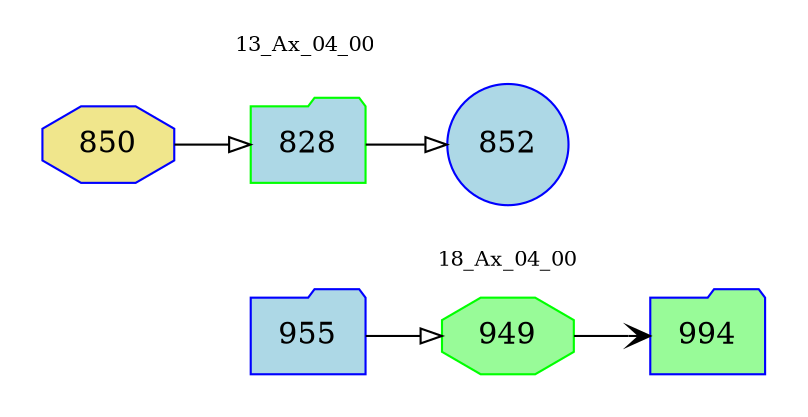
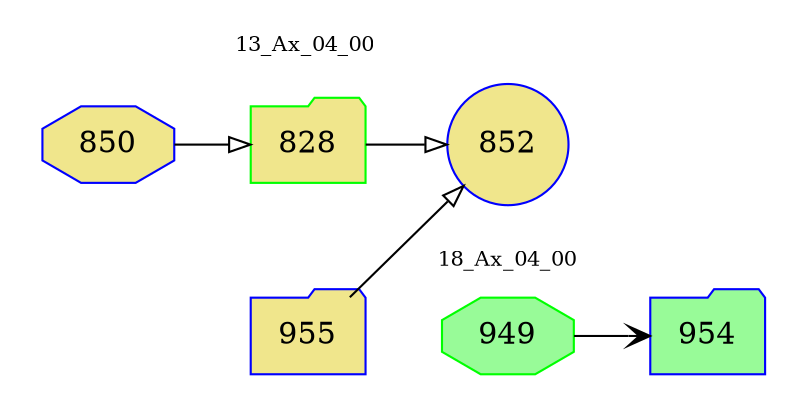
(308, 145) -> (308, 145)
(508, 145) -> (508, 145)
(308, 336) -> (308, 336)
(393, 336) -> (394, 254)
(708, 336) -> (708, 336)
